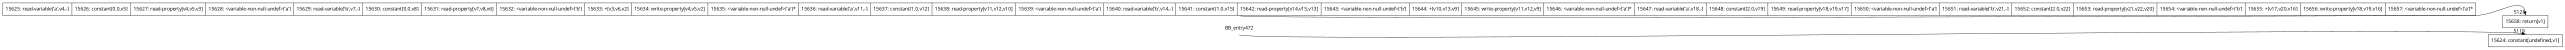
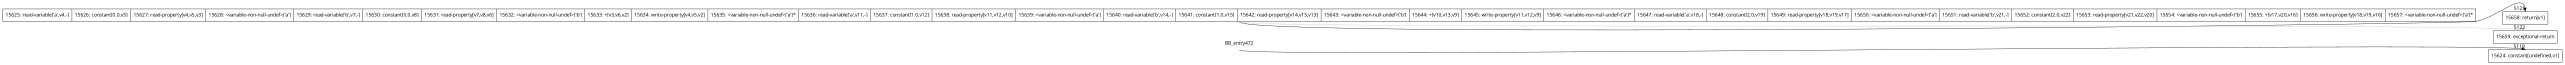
none -> (2525, 37)
